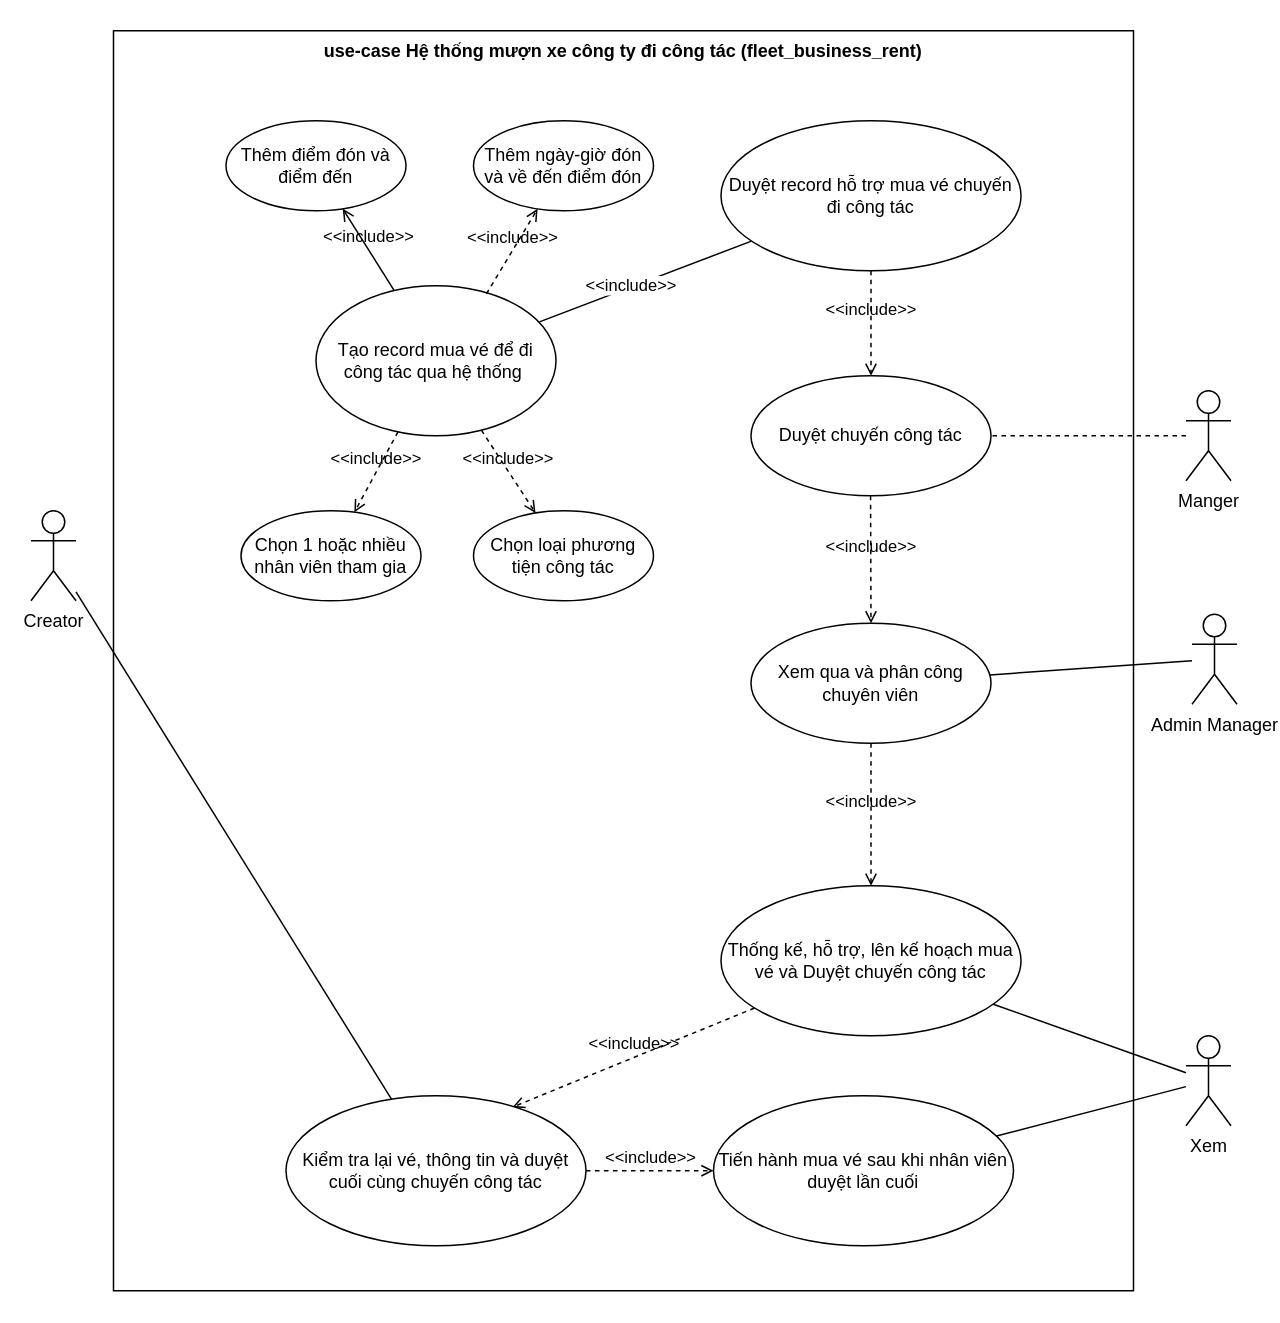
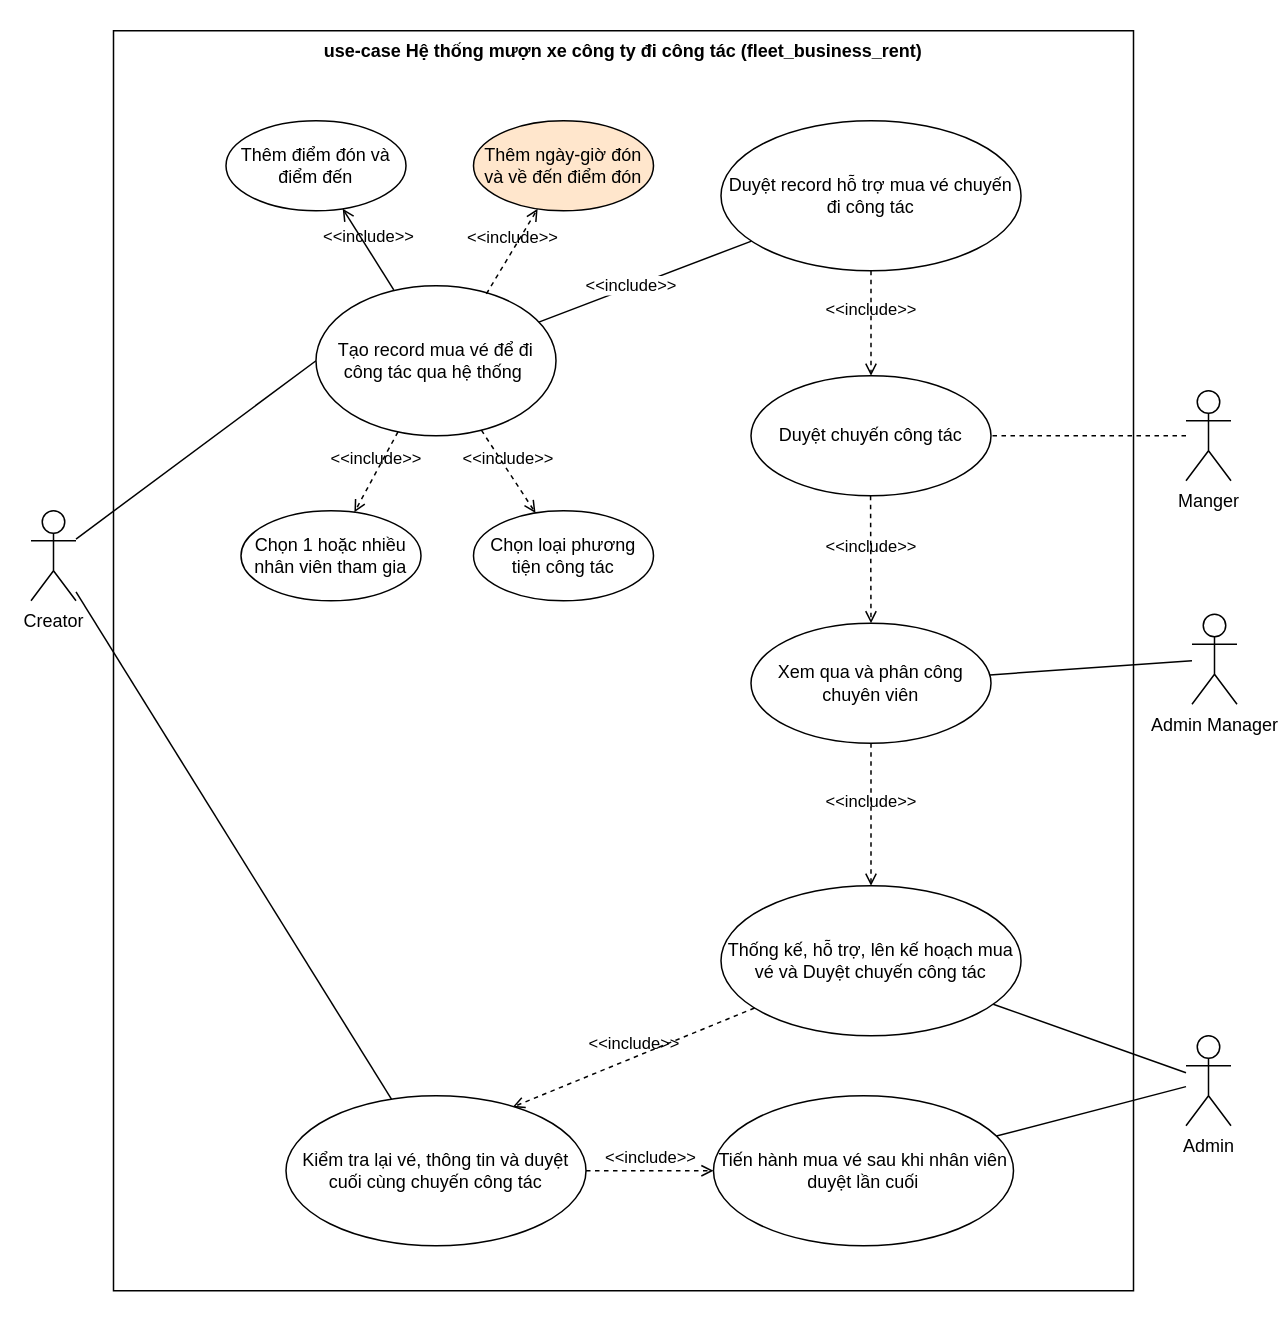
(563, 166) -> (563, 166)
none -> (196, 450)
(1209, 1147) -> (1209, 1147)
